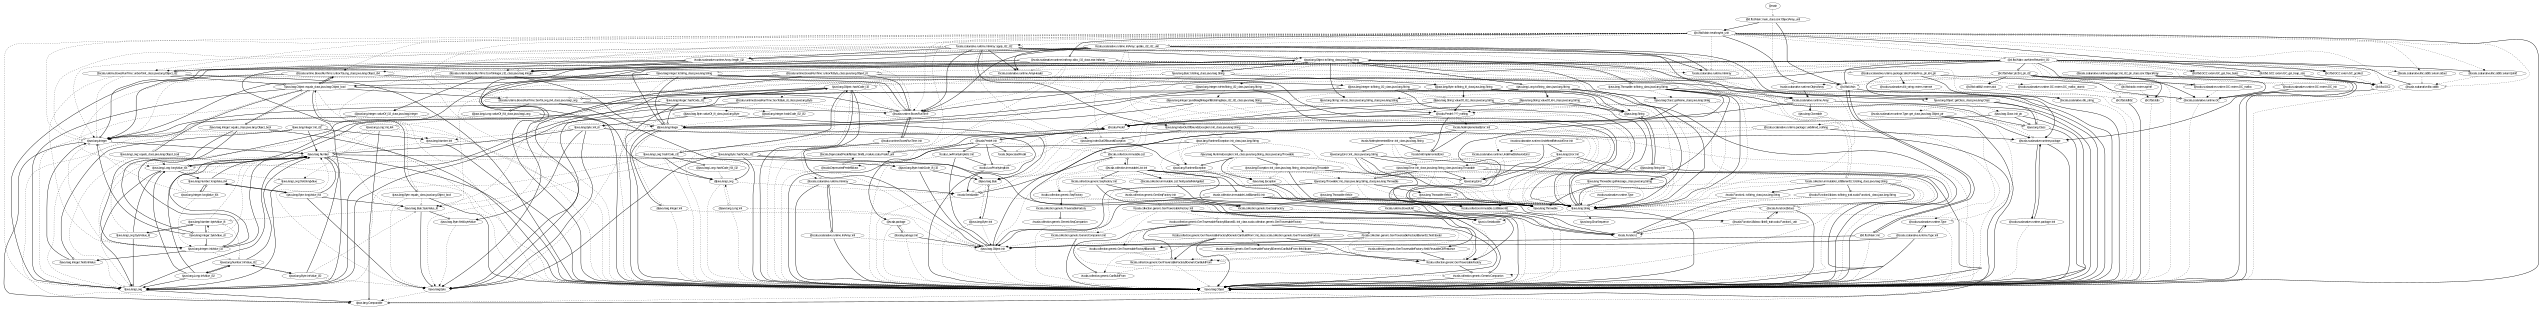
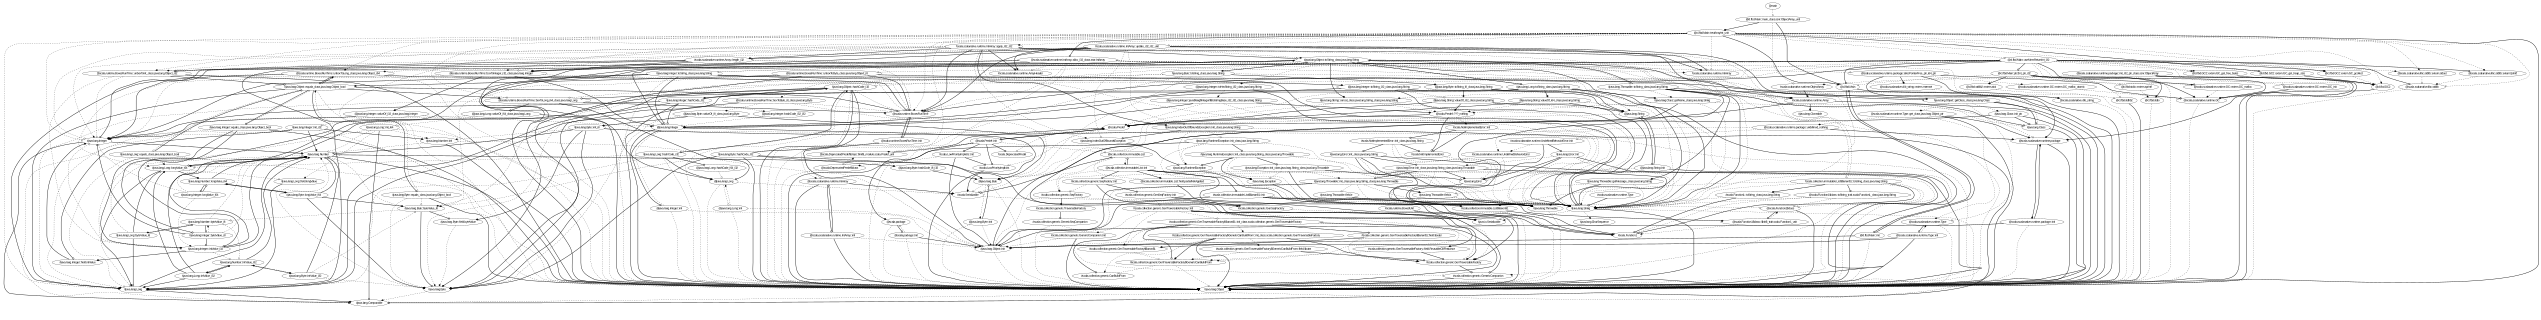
(946, 215) -> (1501, 226)
(890, 280) -> (1062, 283)
